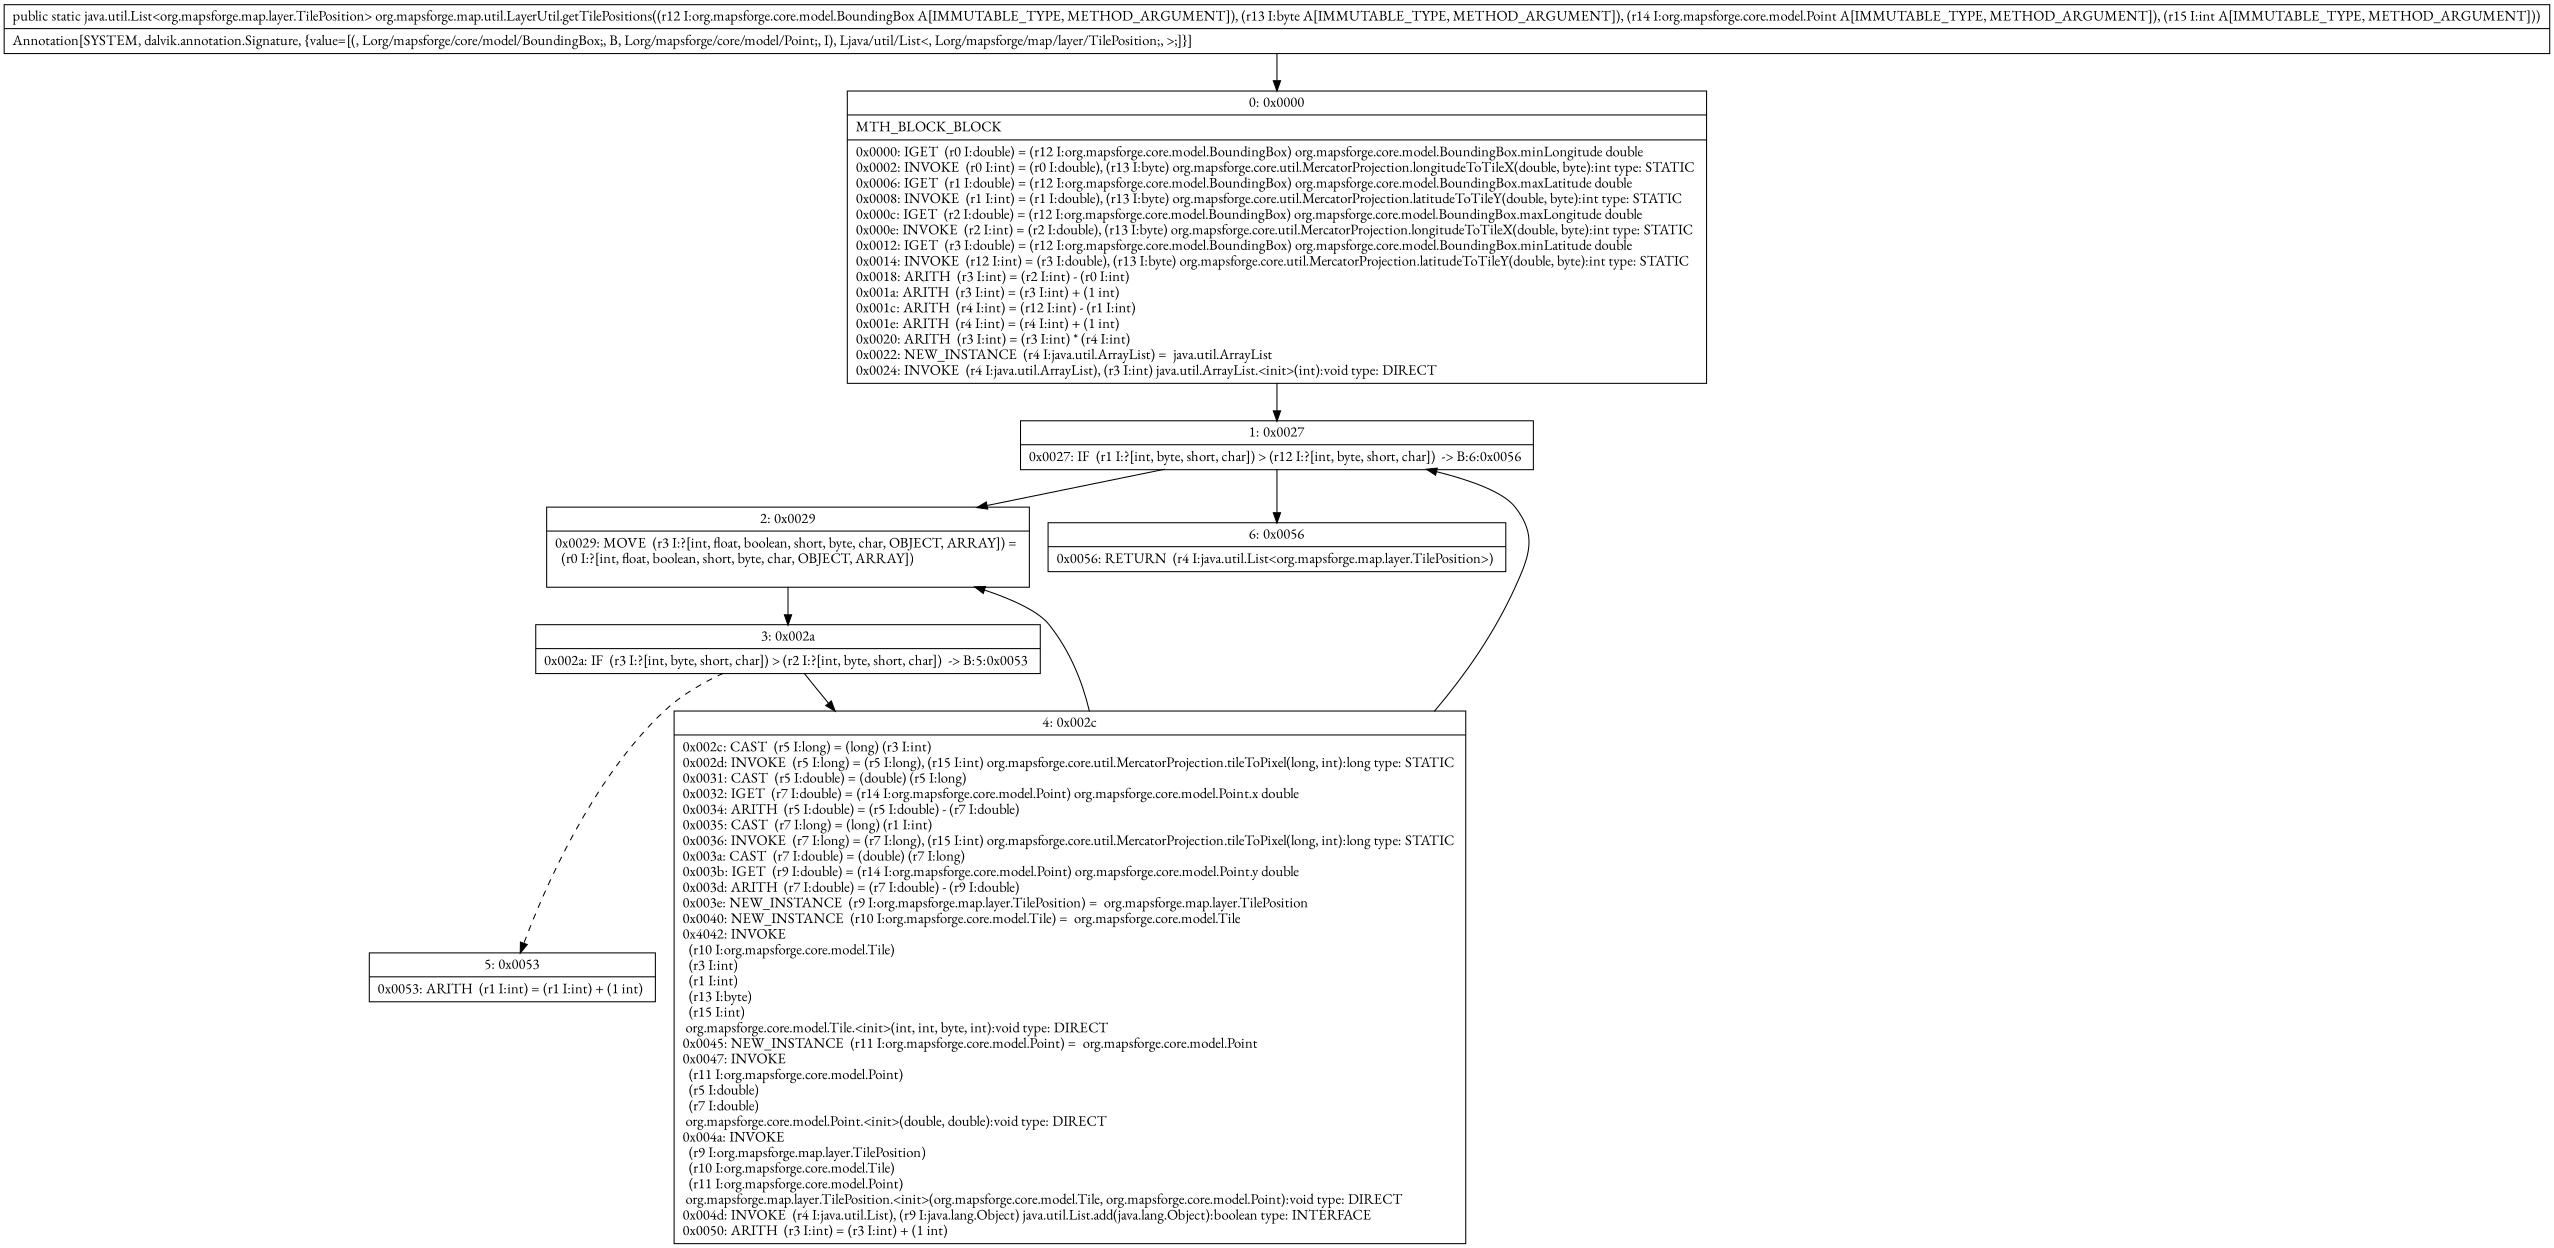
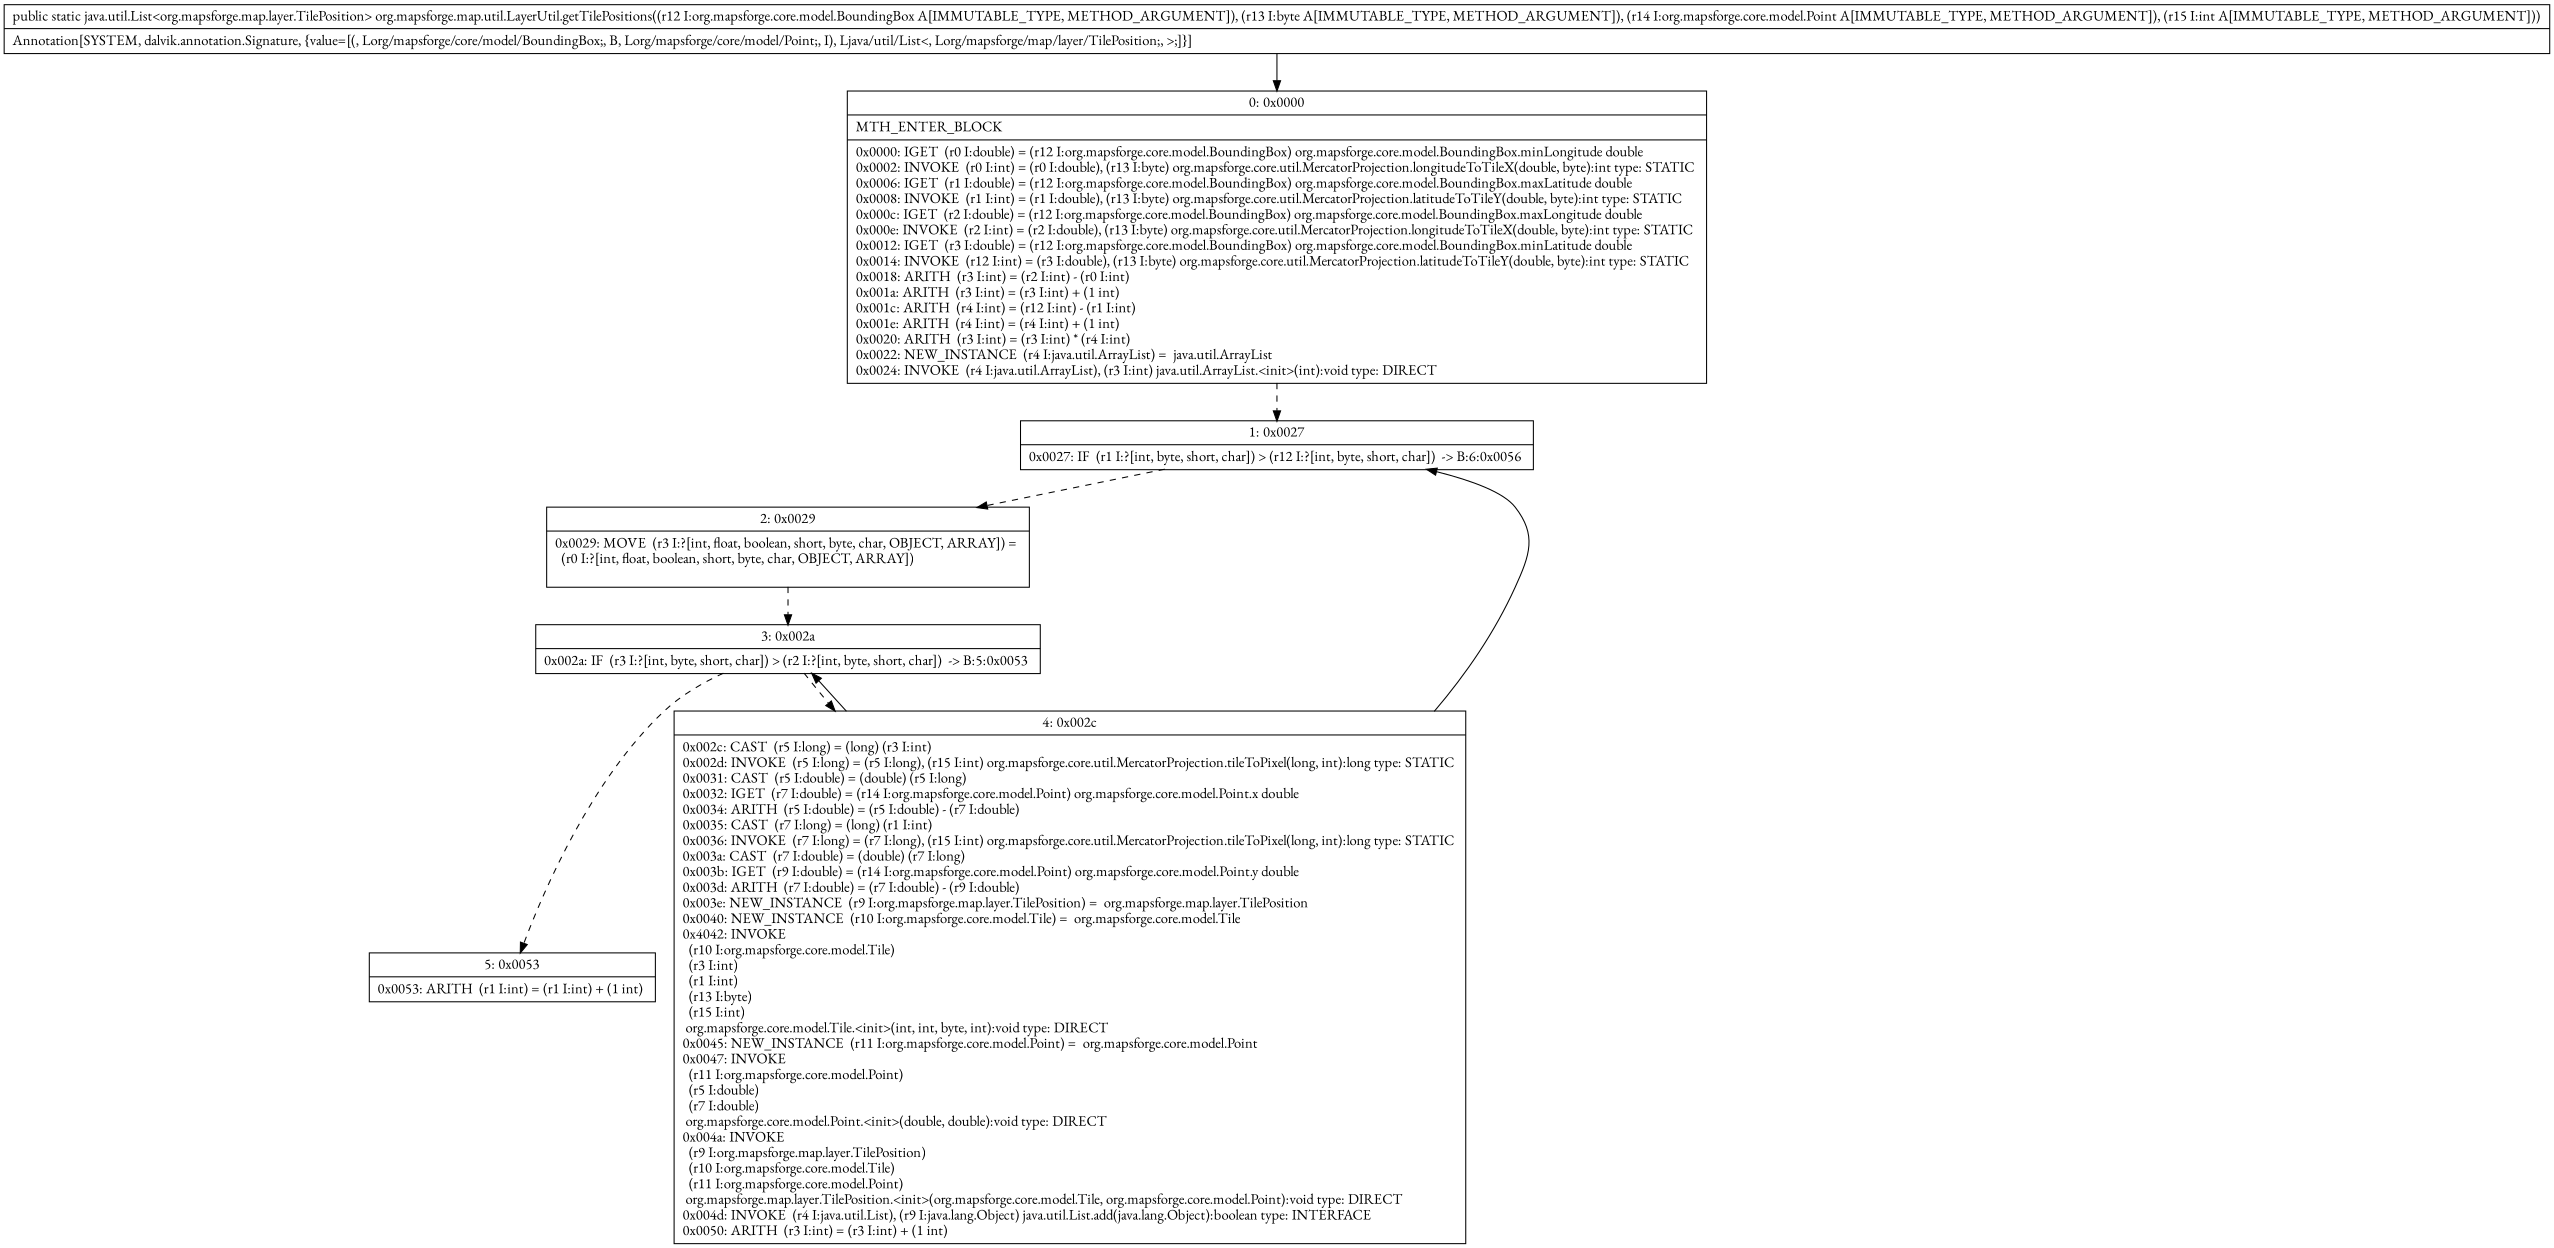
(929, 127) -> (929, 127)
(1277, 397) -> (1277, 397)
(1076, 487) -> (1076, 487)
(1277, 547) -> none
(788, 601) -> (788, 601)
(1056, 634) -> (833, 696)
(816, 688) -> (816, 688)
